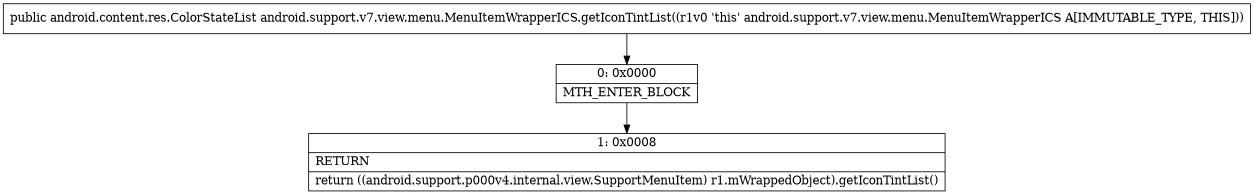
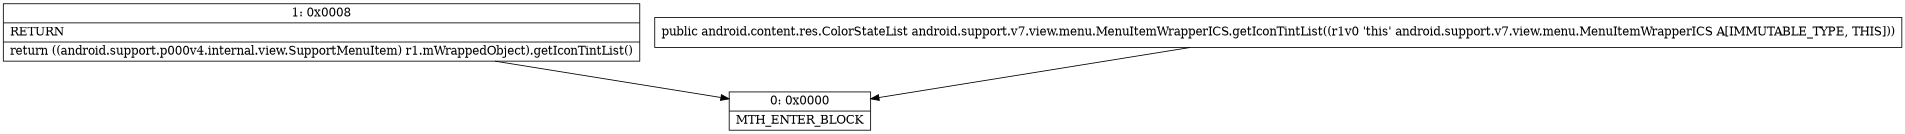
(627, 114) -> (608, 79)
